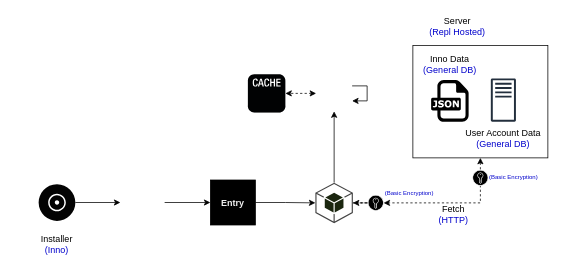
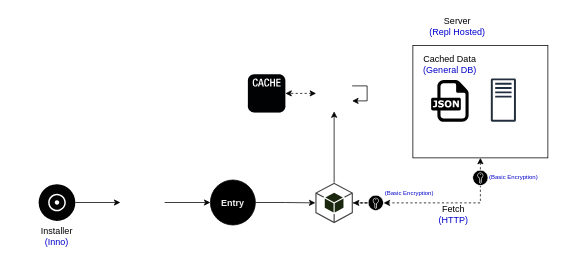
(450, 64) -> (450, 64)
(503, 133) -> none
(233, 203) -> (233, 203)
(57, 244) -> (57, 237)
